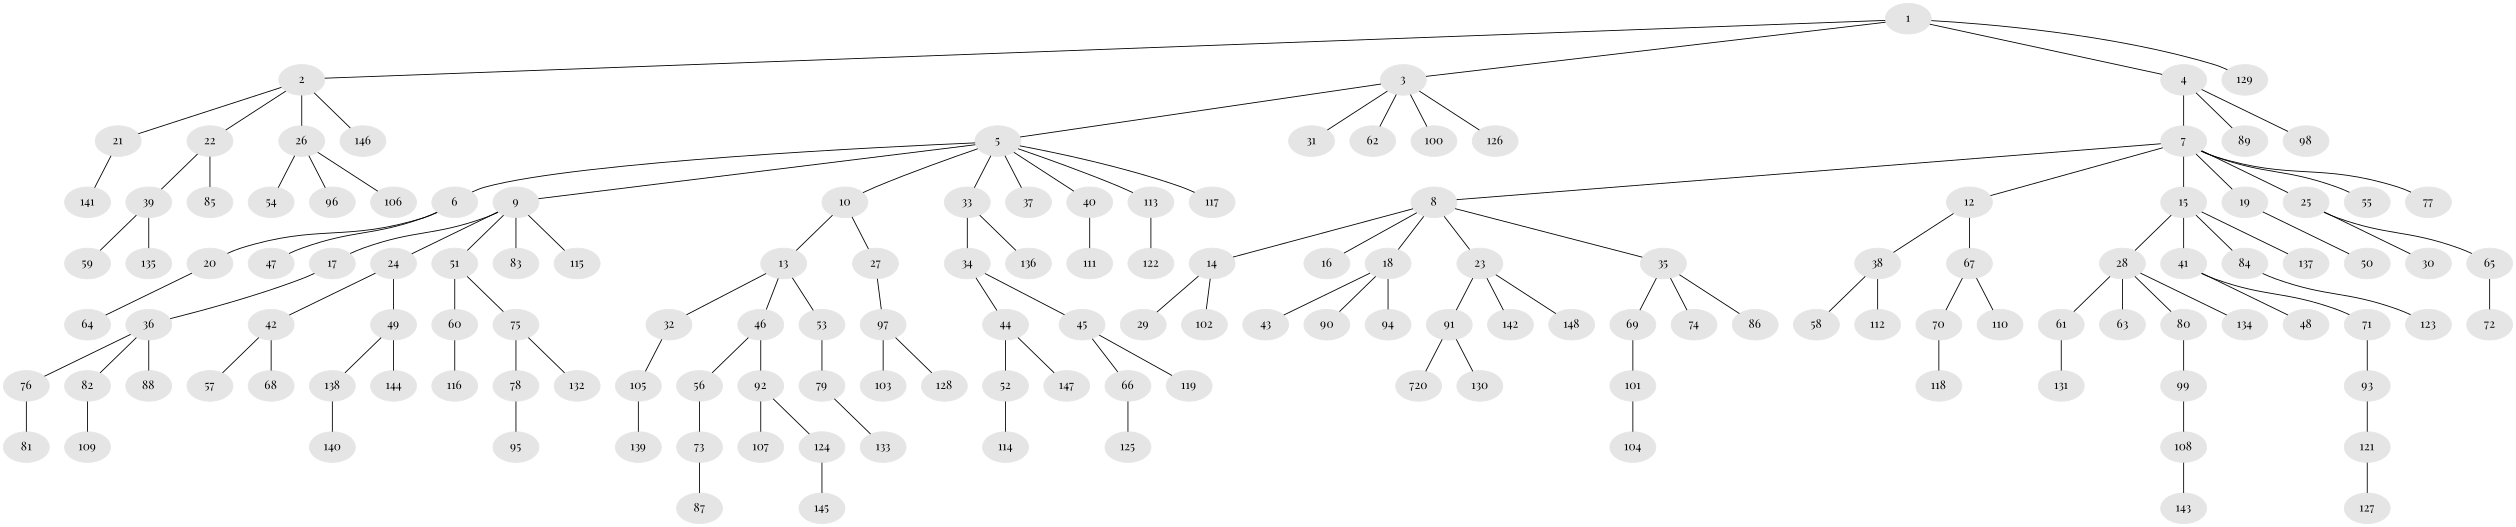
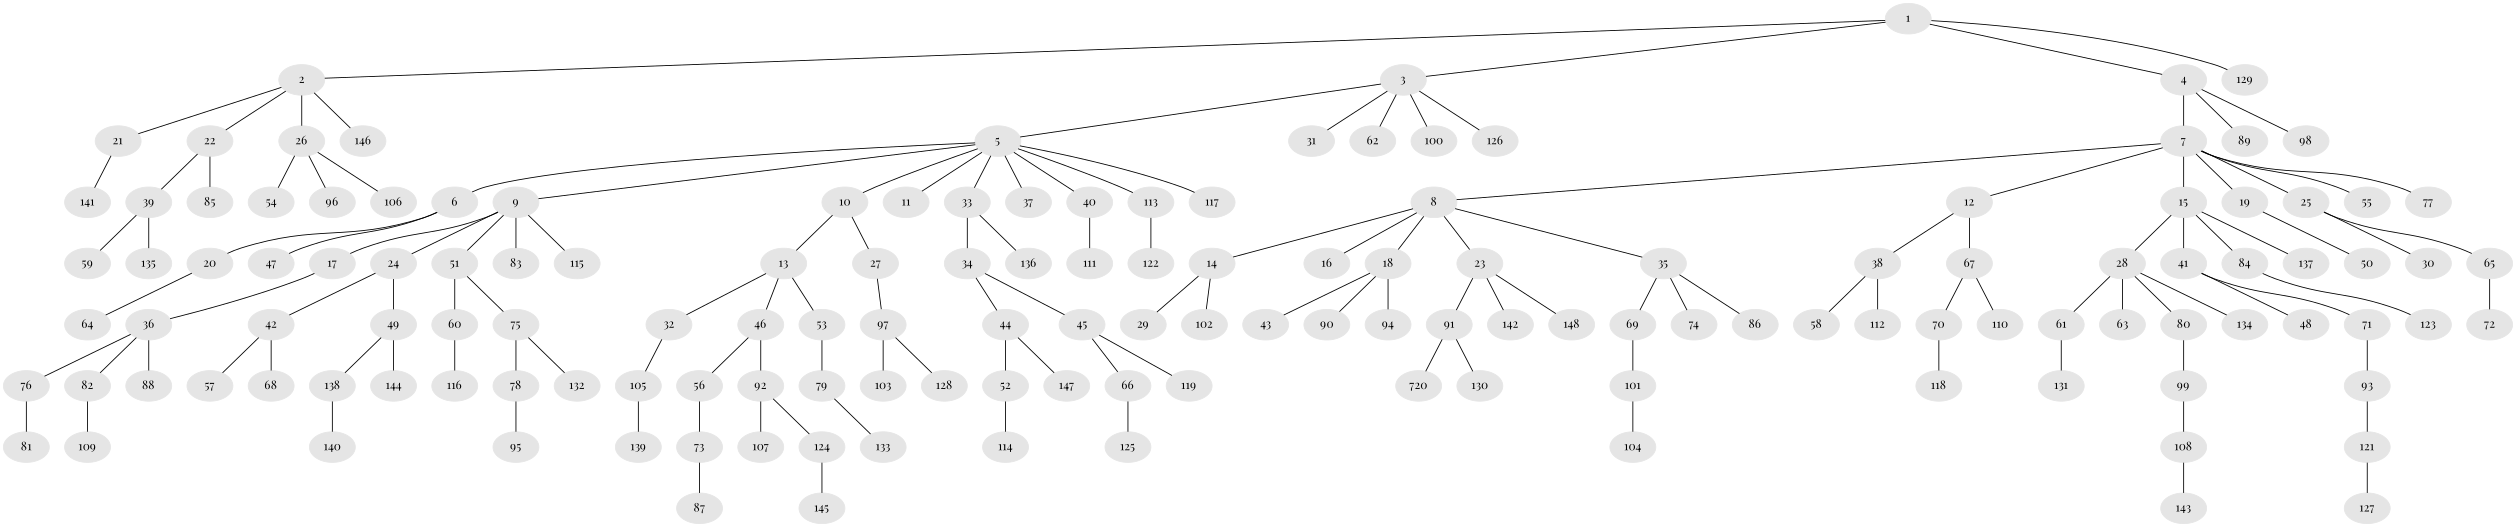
none -> (906, 202)
